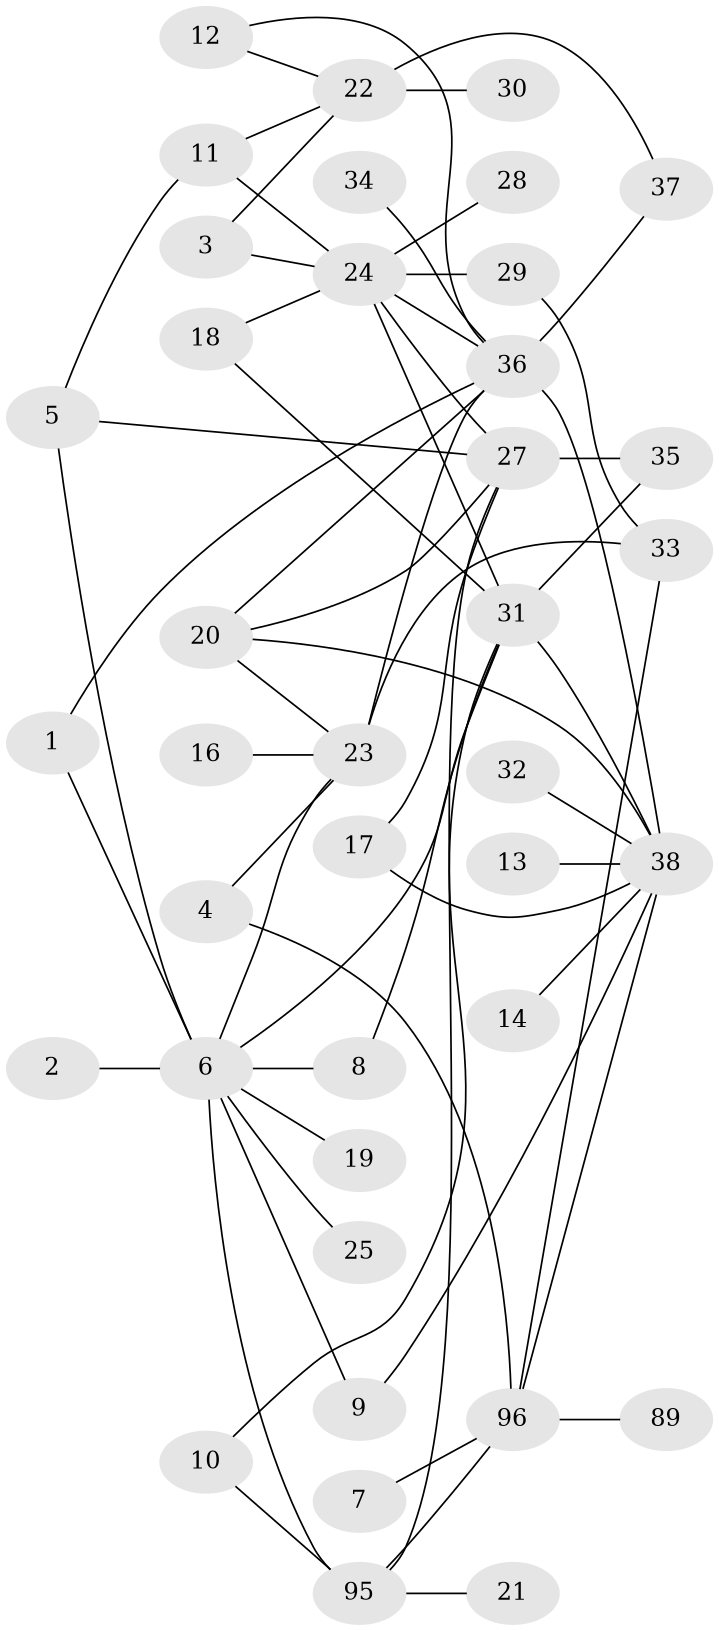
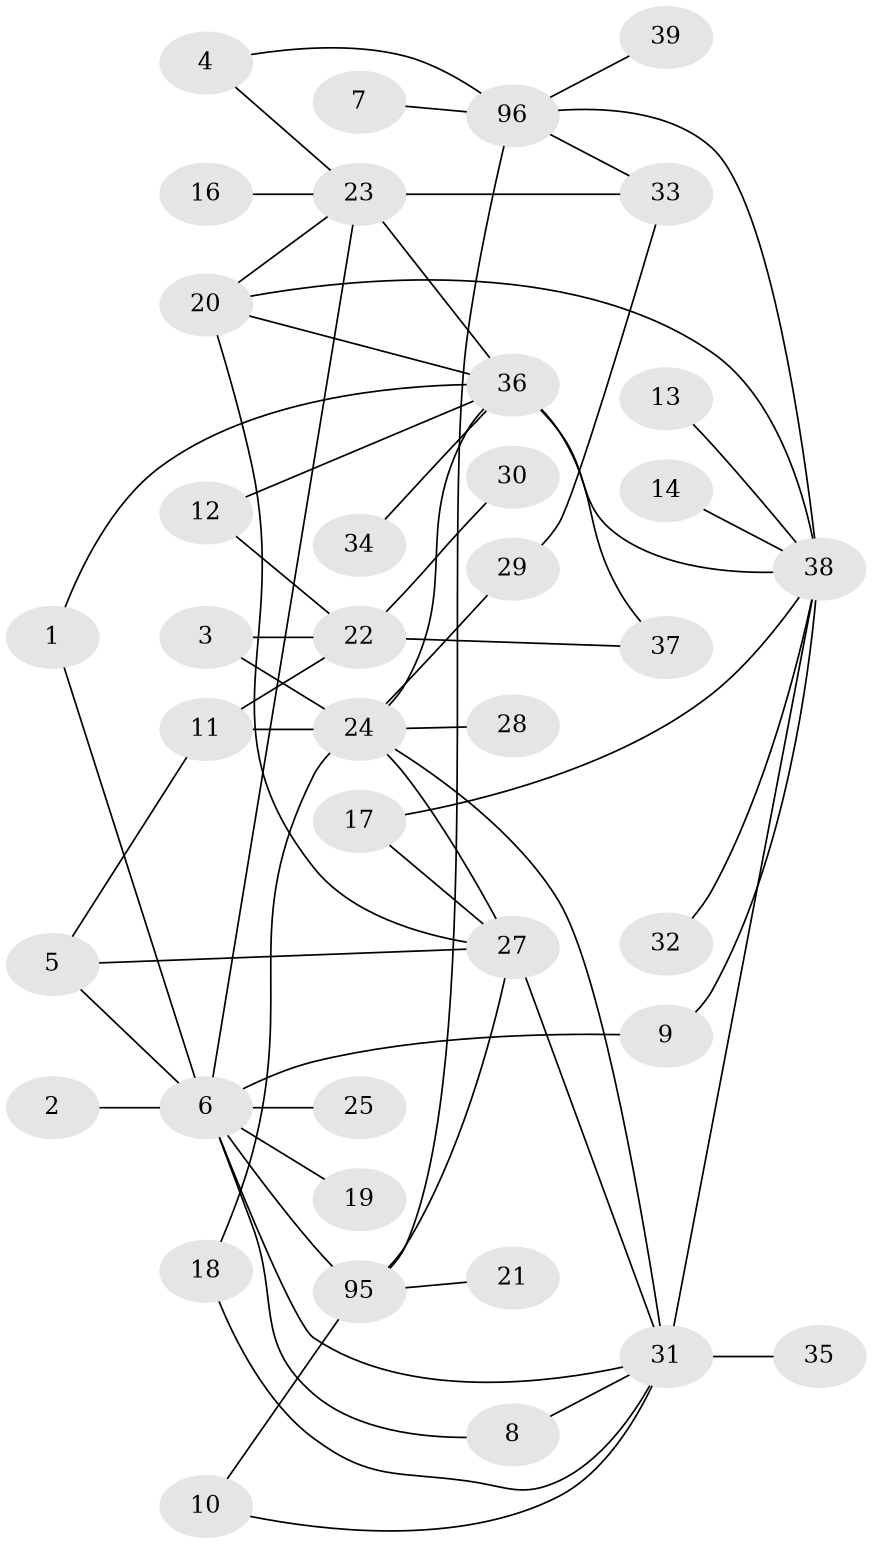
(588, 458) -> (590, 1152)
(666, 1420) -> (666, 37)
